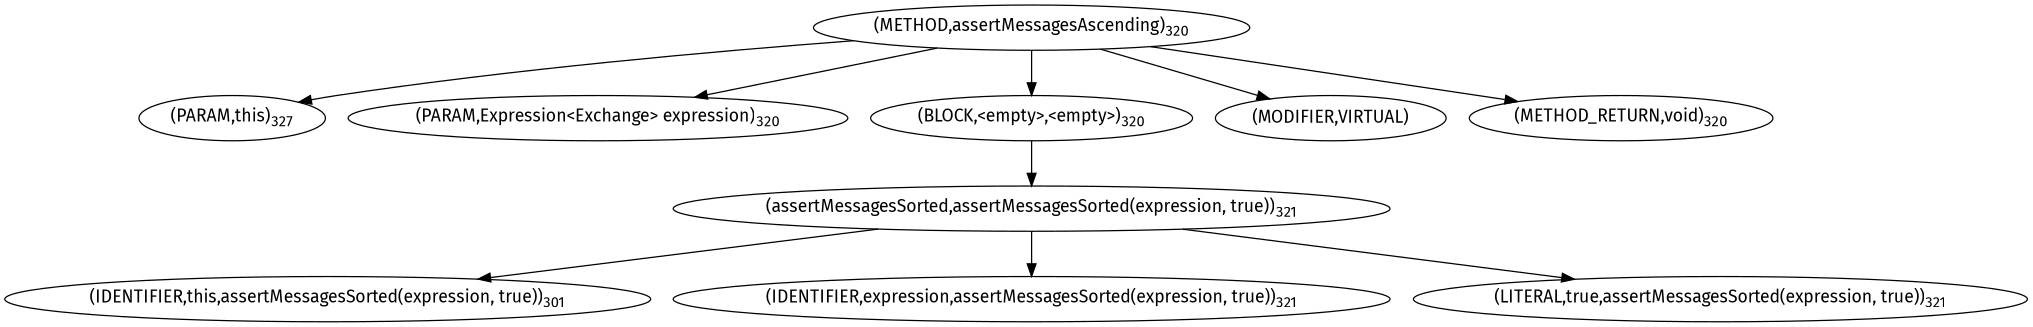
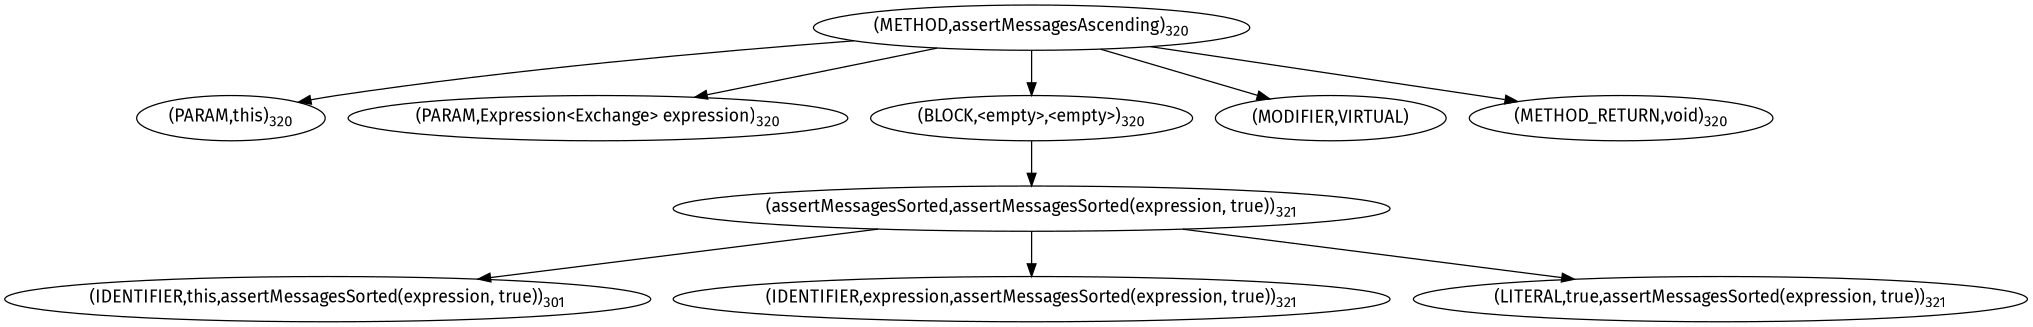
(282, 116) -> (281, 116)
